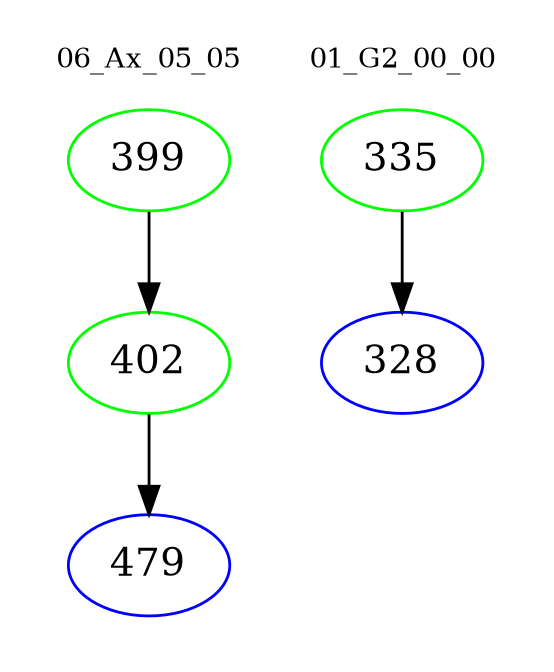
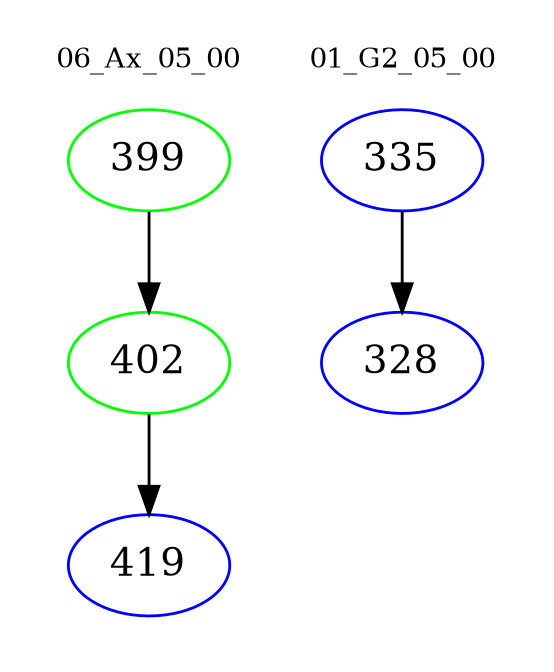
(149, 60) -> (149, 60)
(404, 60) -> (404, 60)
(402, 160) -> (402, 160)
(149, 565) -> (149, 565)
